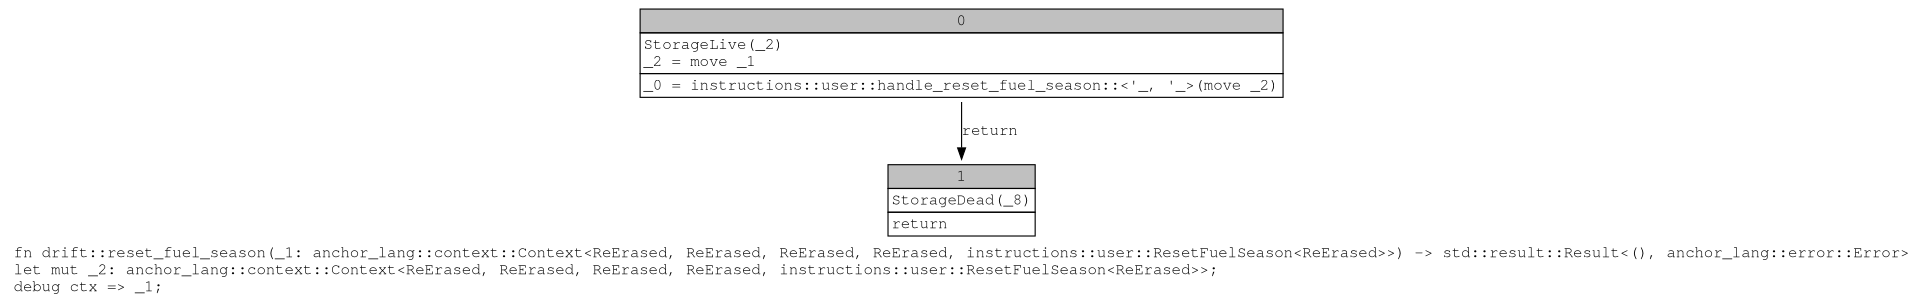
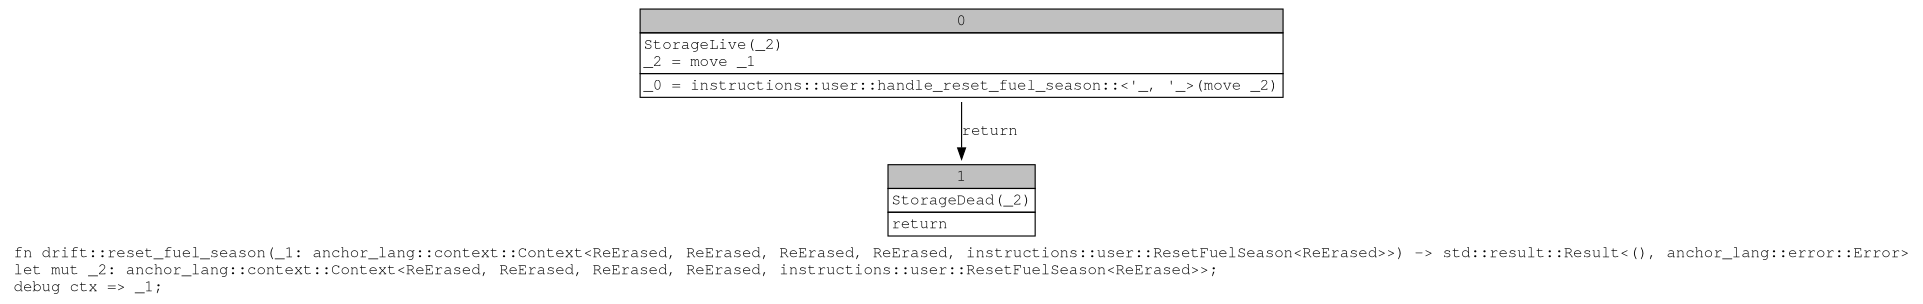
(962, 200) -> (962, 200)
